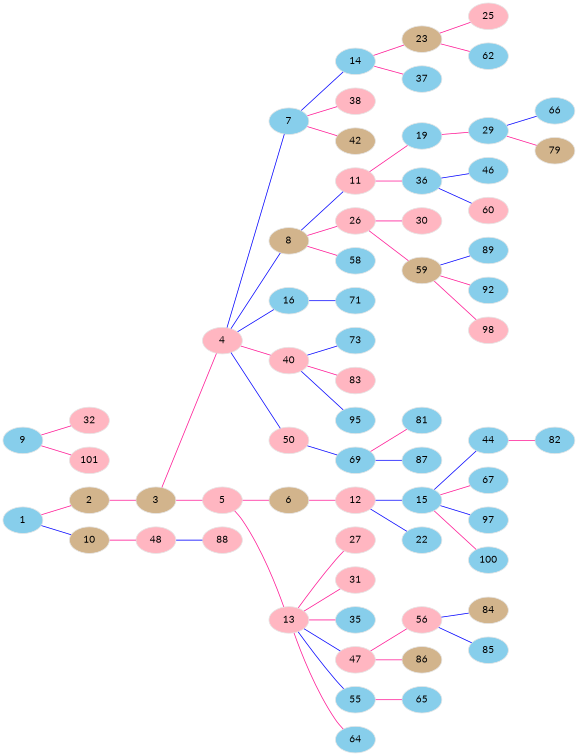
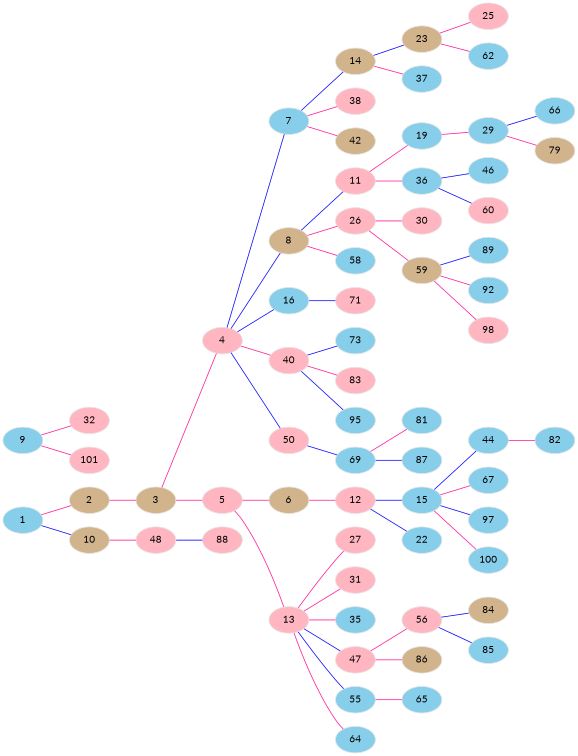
(389, 50) -> (389, 50)
(355, 61) -> (355, 61)
(355, 301) -> (355, 301)
